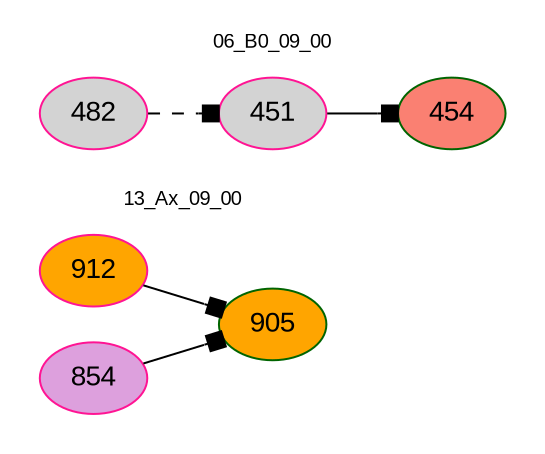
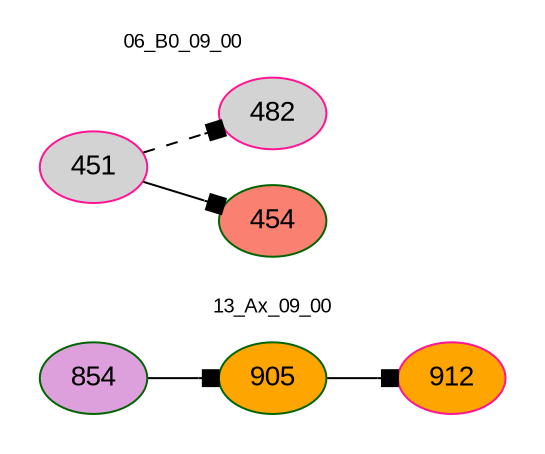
(173, 113) -> (174, 143)
(174, 295) -> (352, 378)
(94, 378) -> (94, 378)
